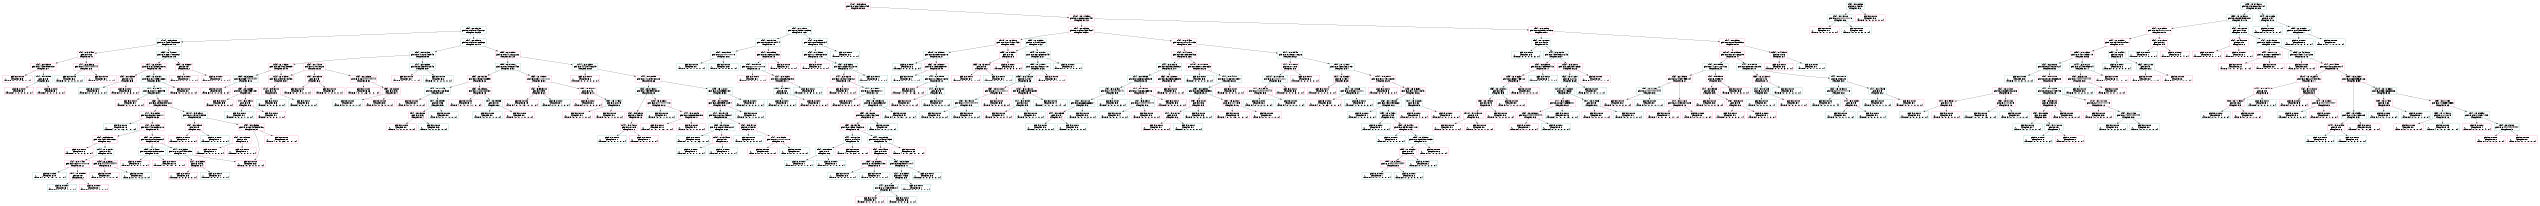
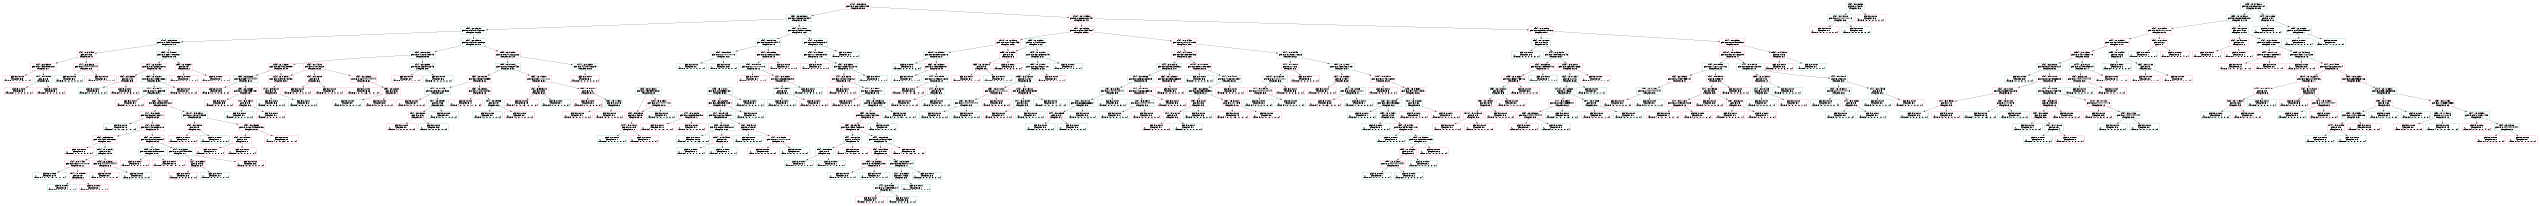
none -> (799, 18)
(2159, 43) -> (2159, 43)
(648, 79) -> none
none -> (2028, 85)
(1679, 90) -> (1695, 97)
(872, 91) -> (872, 91)
(2354, 96) -> (2369, 109)
(674, 109) -> (648, 109)
(259, 145) -> (247, 133)
